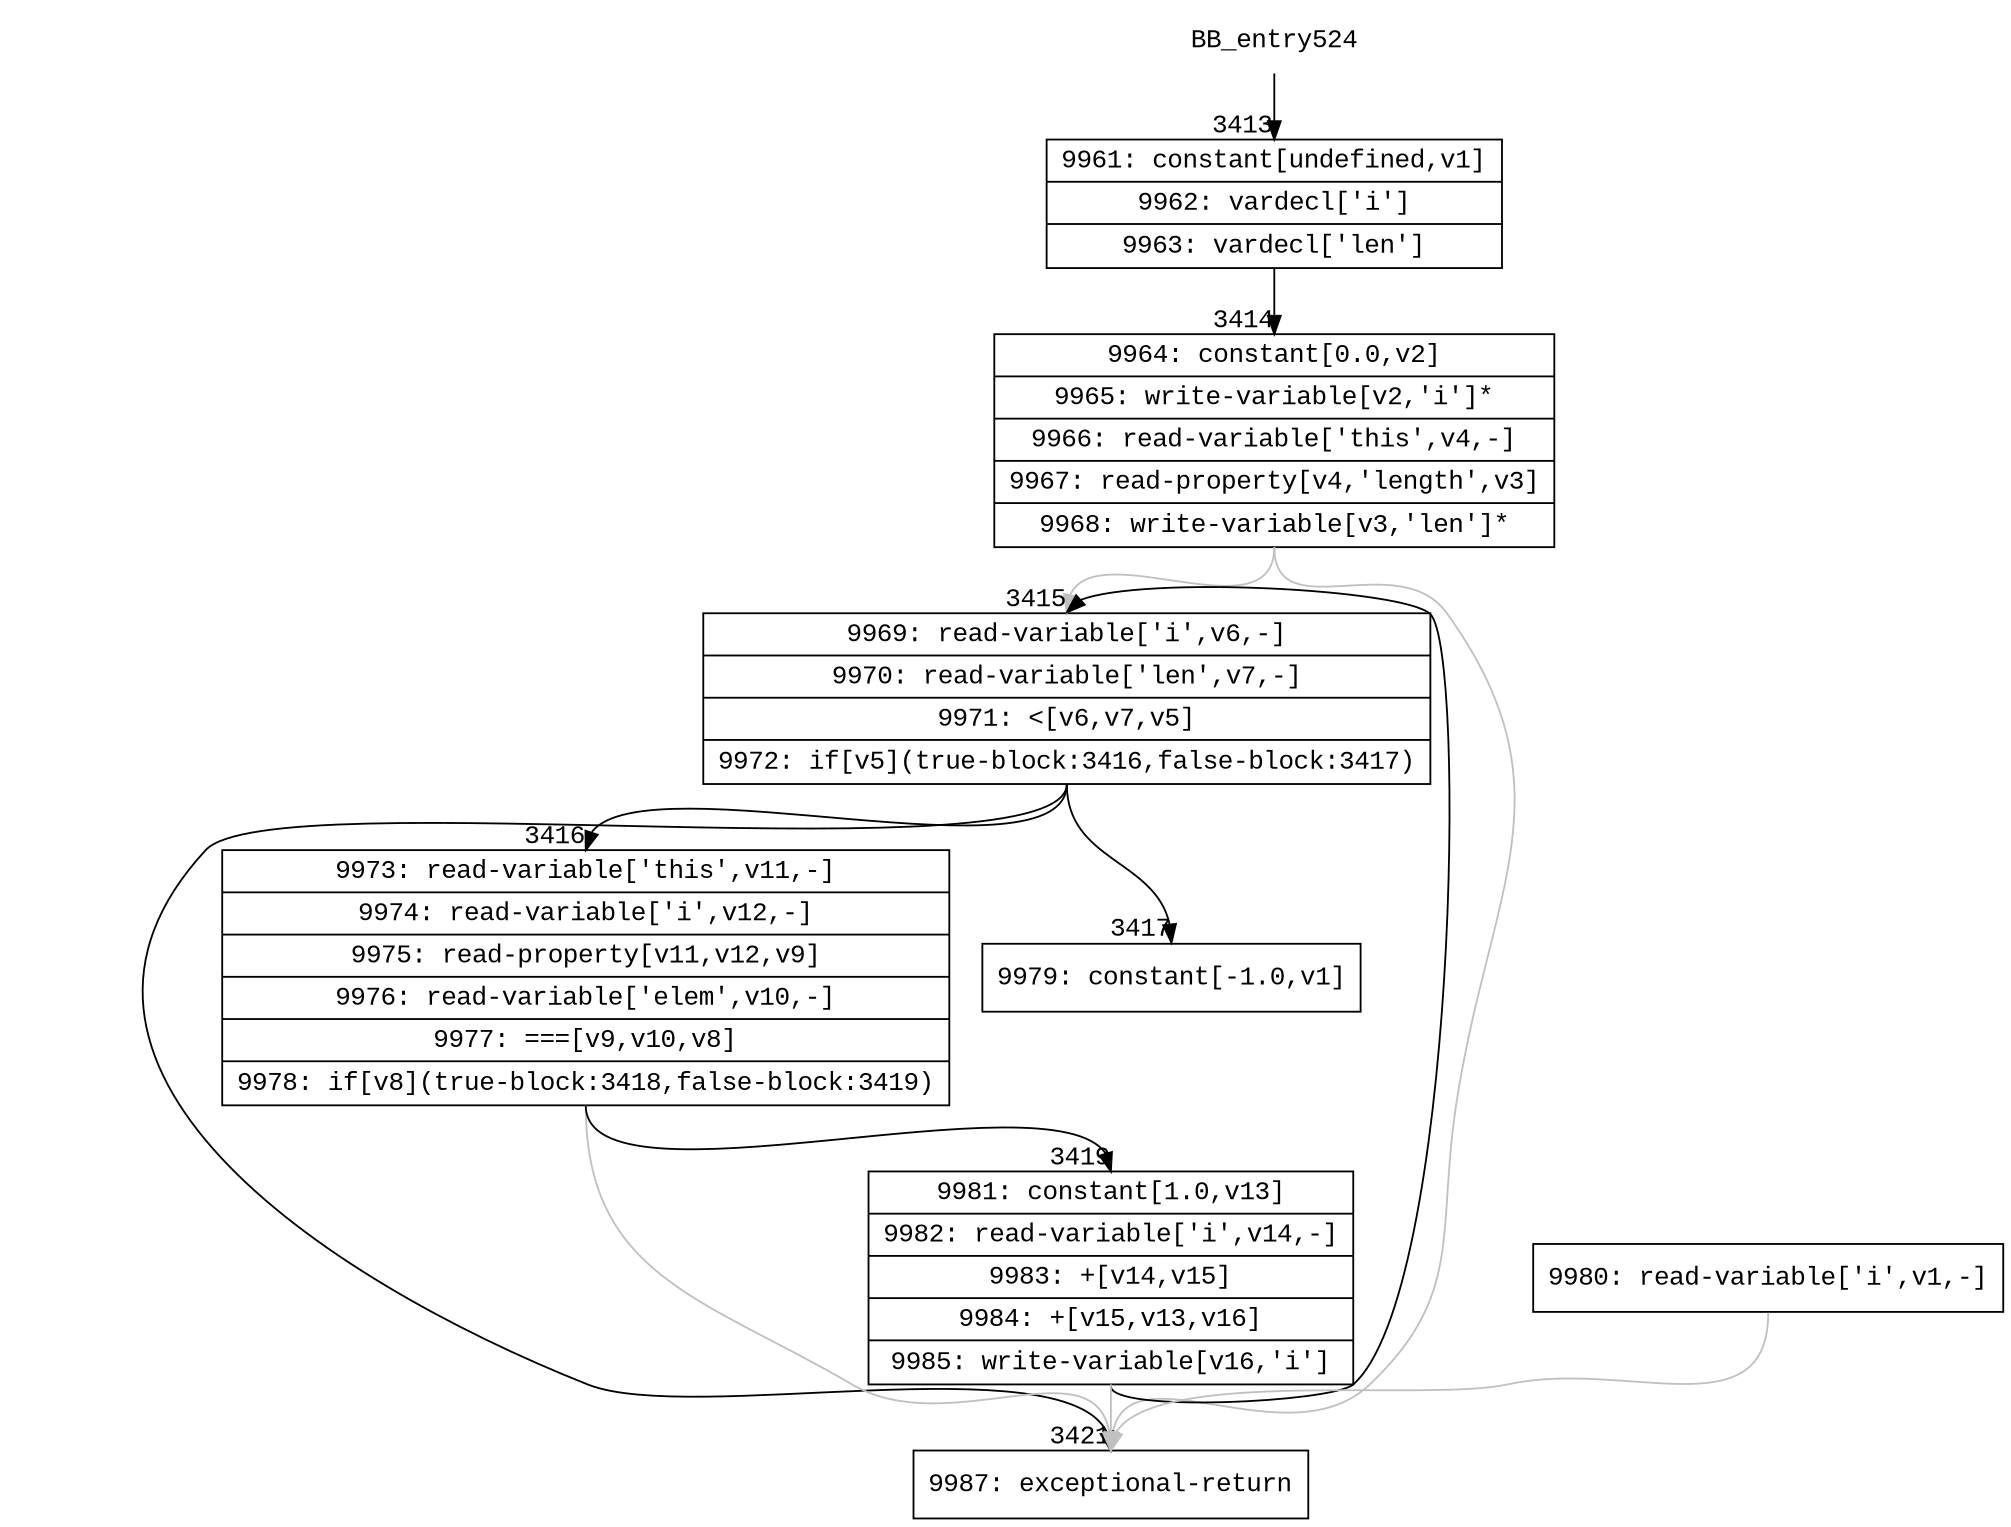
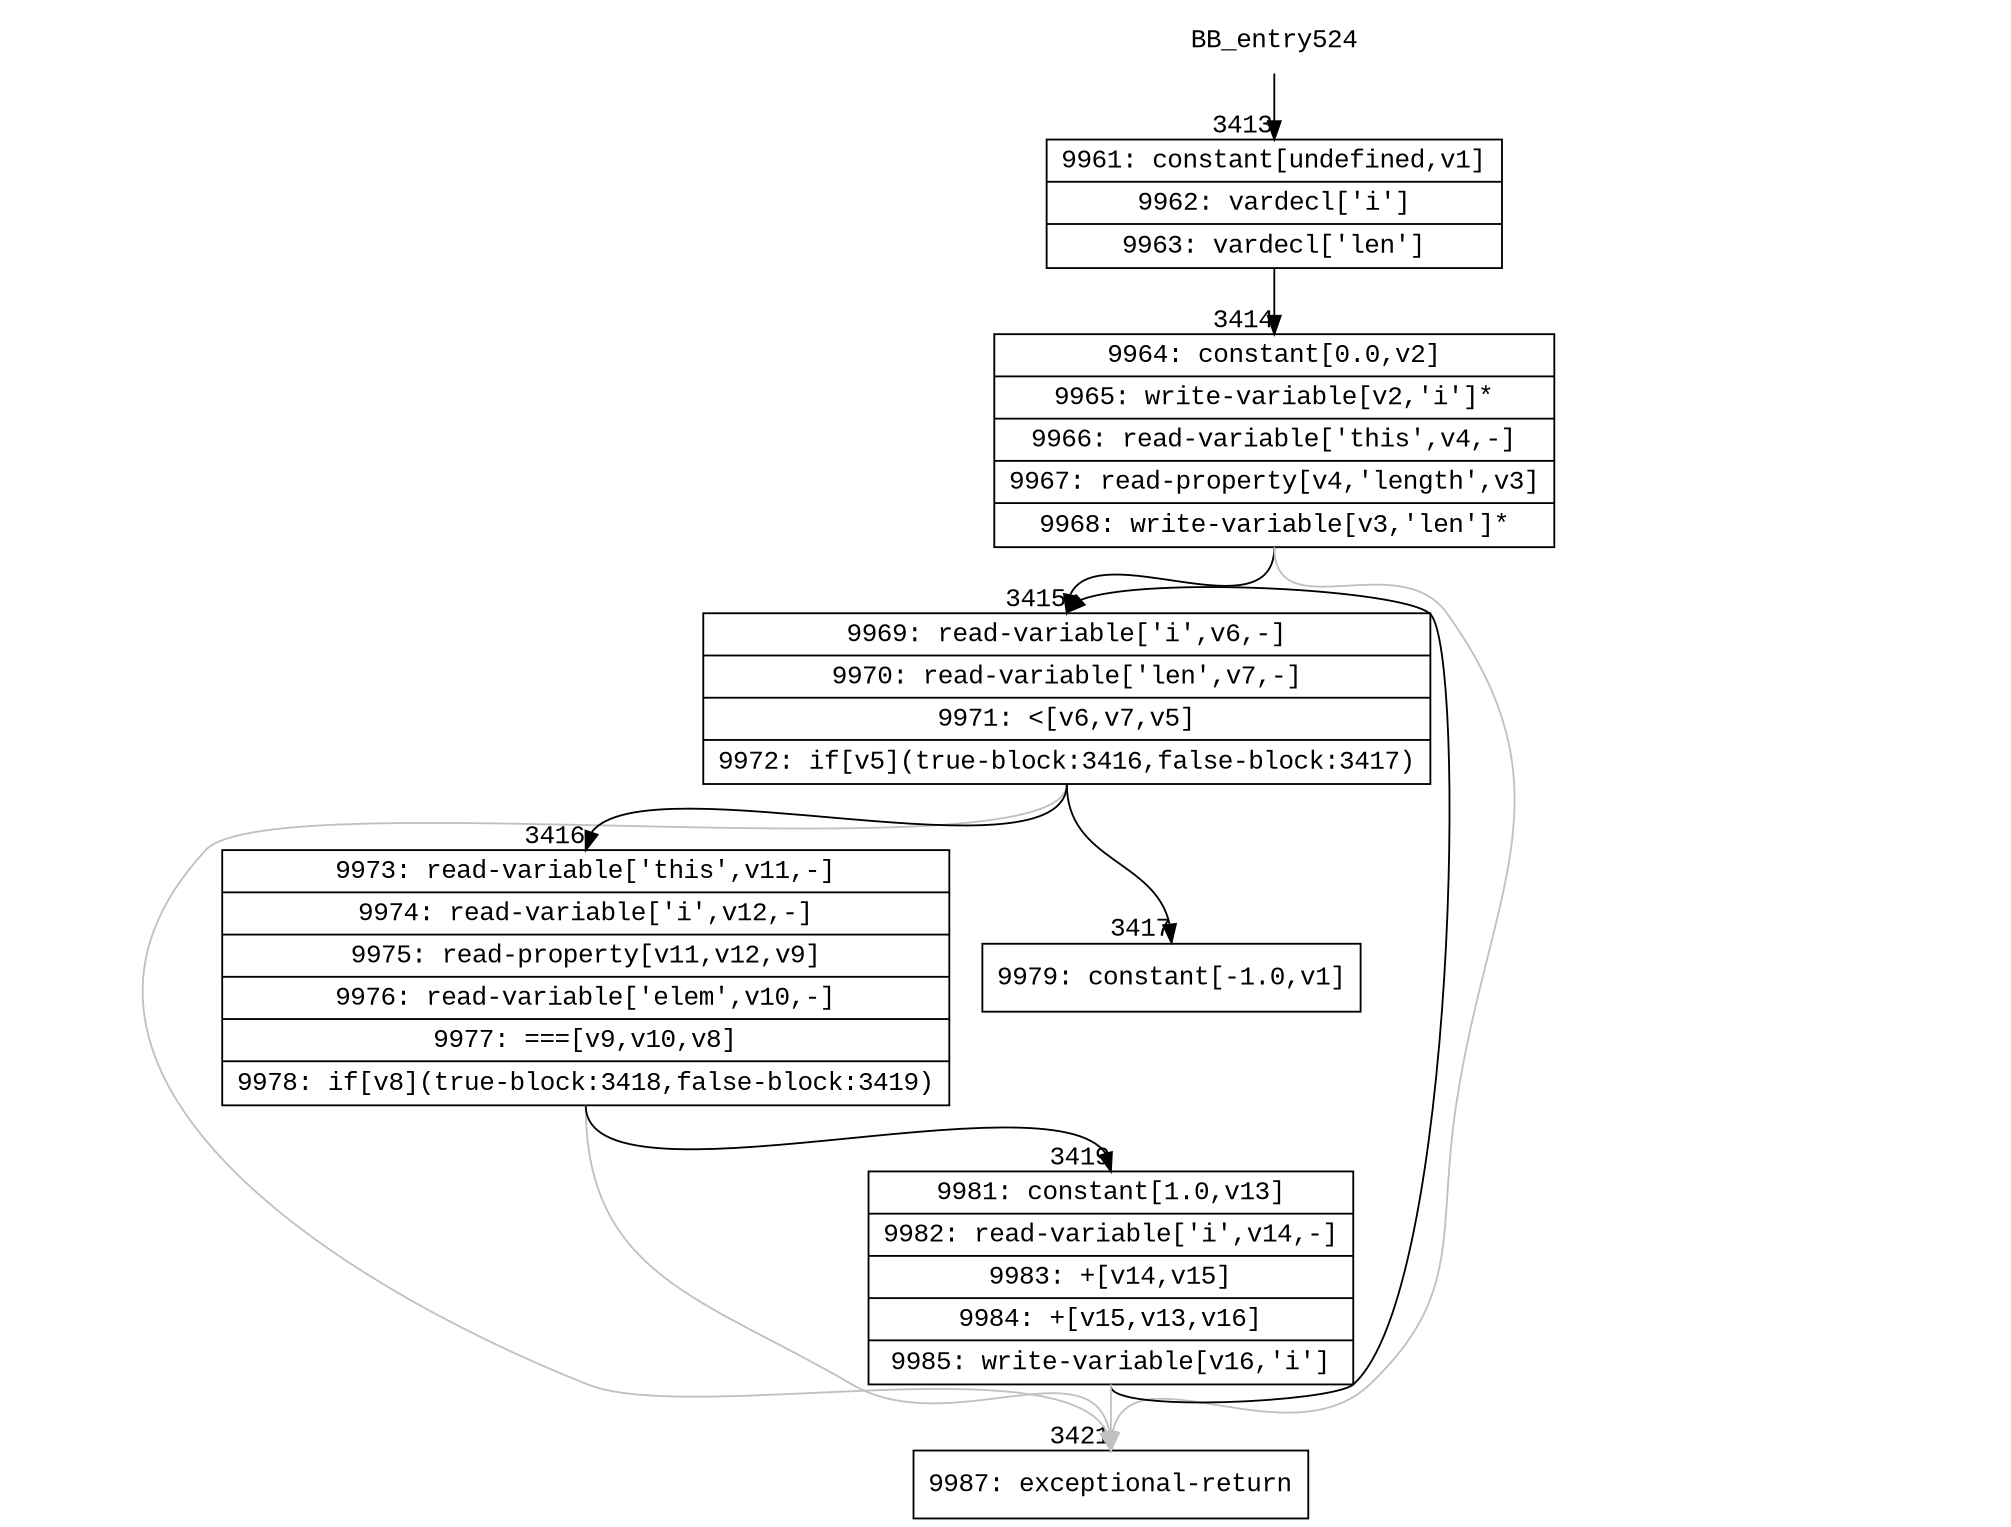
(1151, 577) -> (1151, 577)
(157, 1050) -> (157, 1050)
(1768, 1278) -> none
